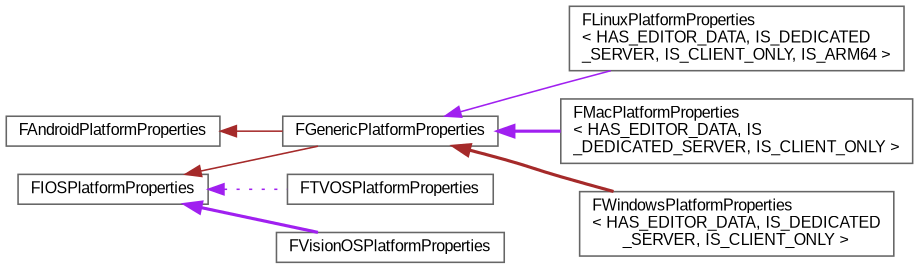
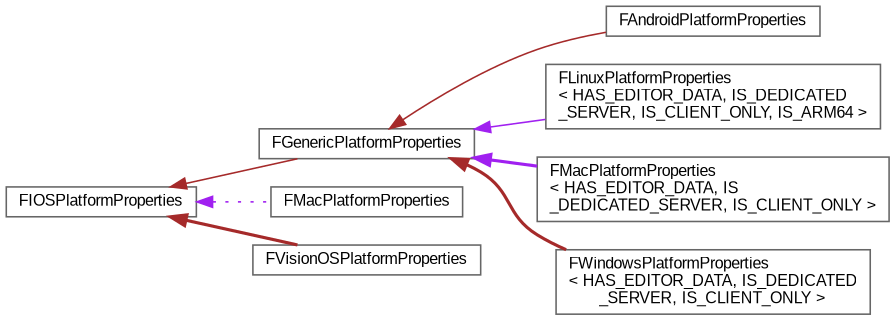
(260, 131) -> (500, 65)
(390, 189) -> (367, 202)
(259, 220) -> (242, 233)
